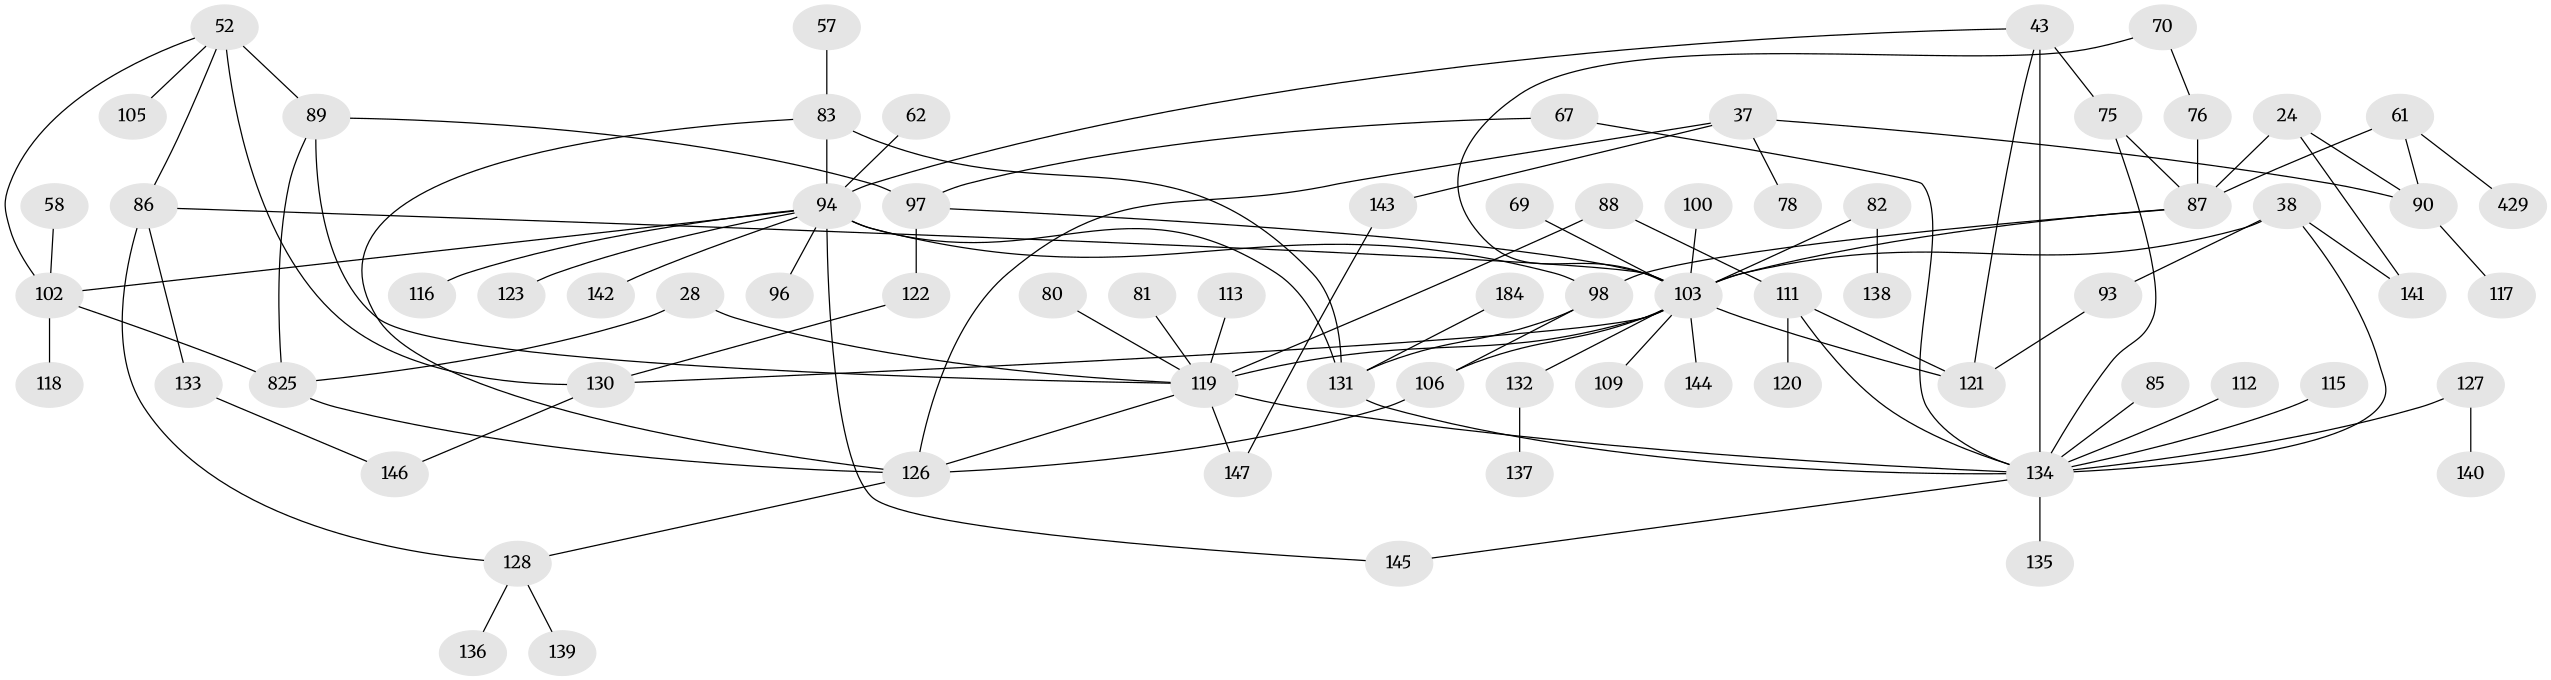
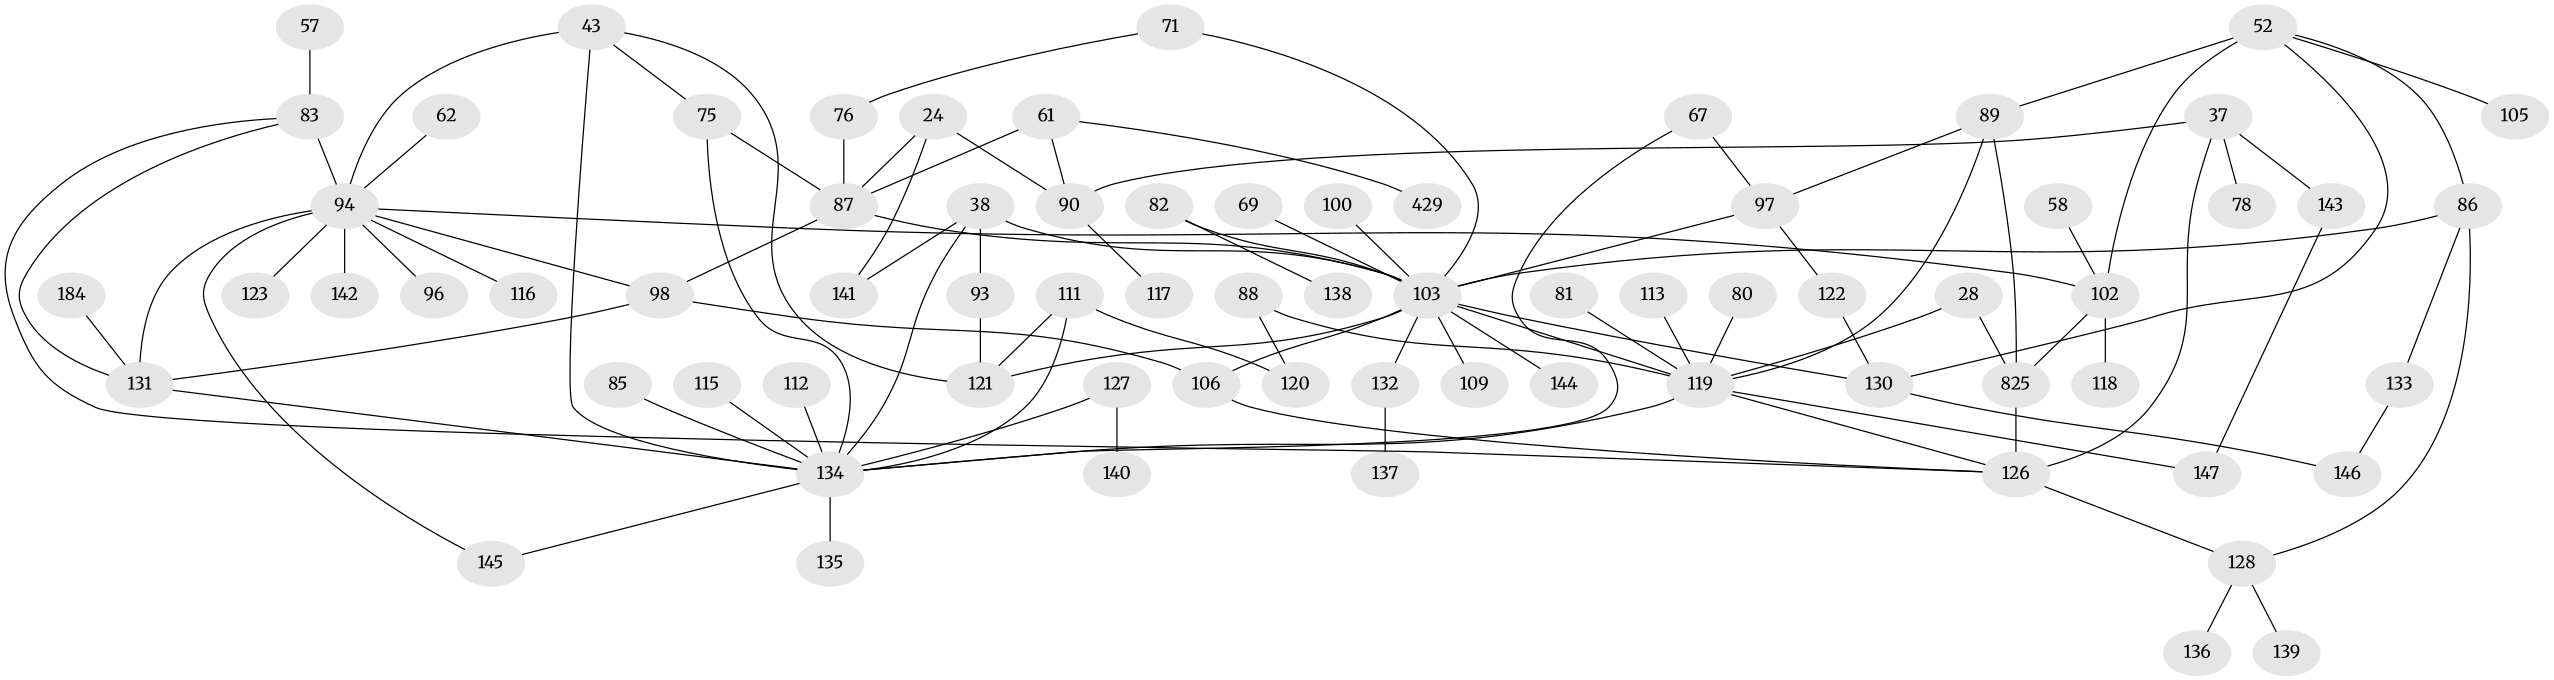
(2163, 27) -> (1170, 27)
(1702, 252) -> (1269, 334)
